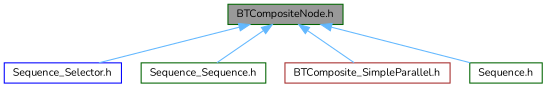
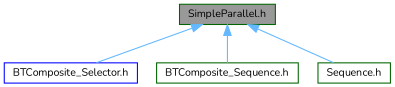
(285, 14) -> (227, 14)
(63, 73) -> (71, 73)
(203, 73) -> (227, 73)
(368, 73) -> none
